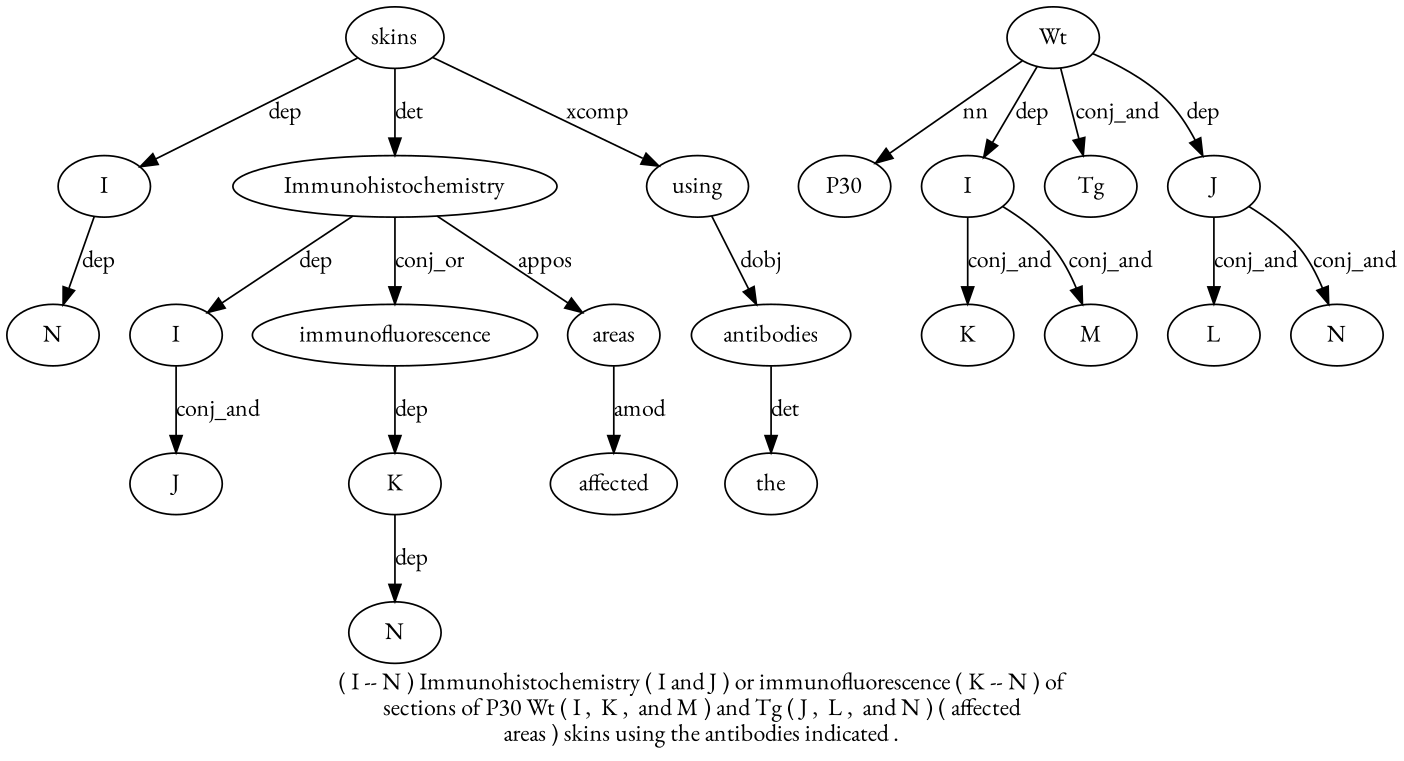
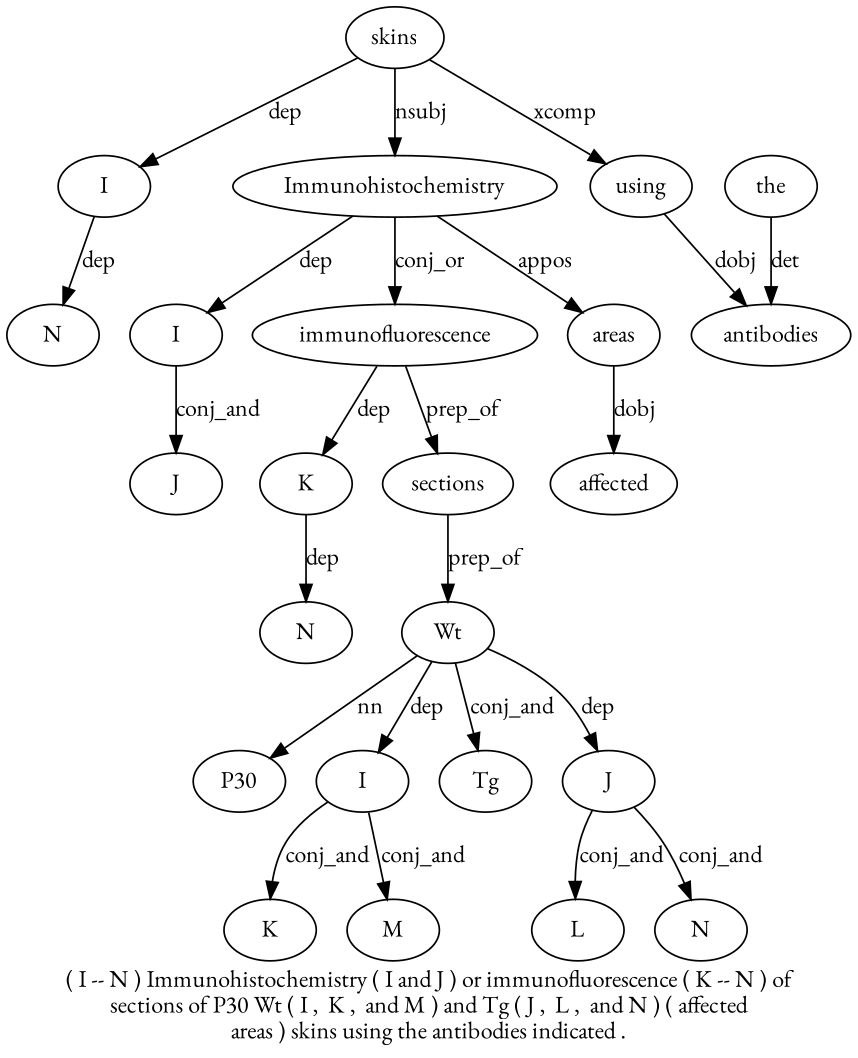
(409, 112) -> (421, 112)
(771, 401) -> (771, 252)
(640, 409) -> (635, 409)
none -> (448, 484)
